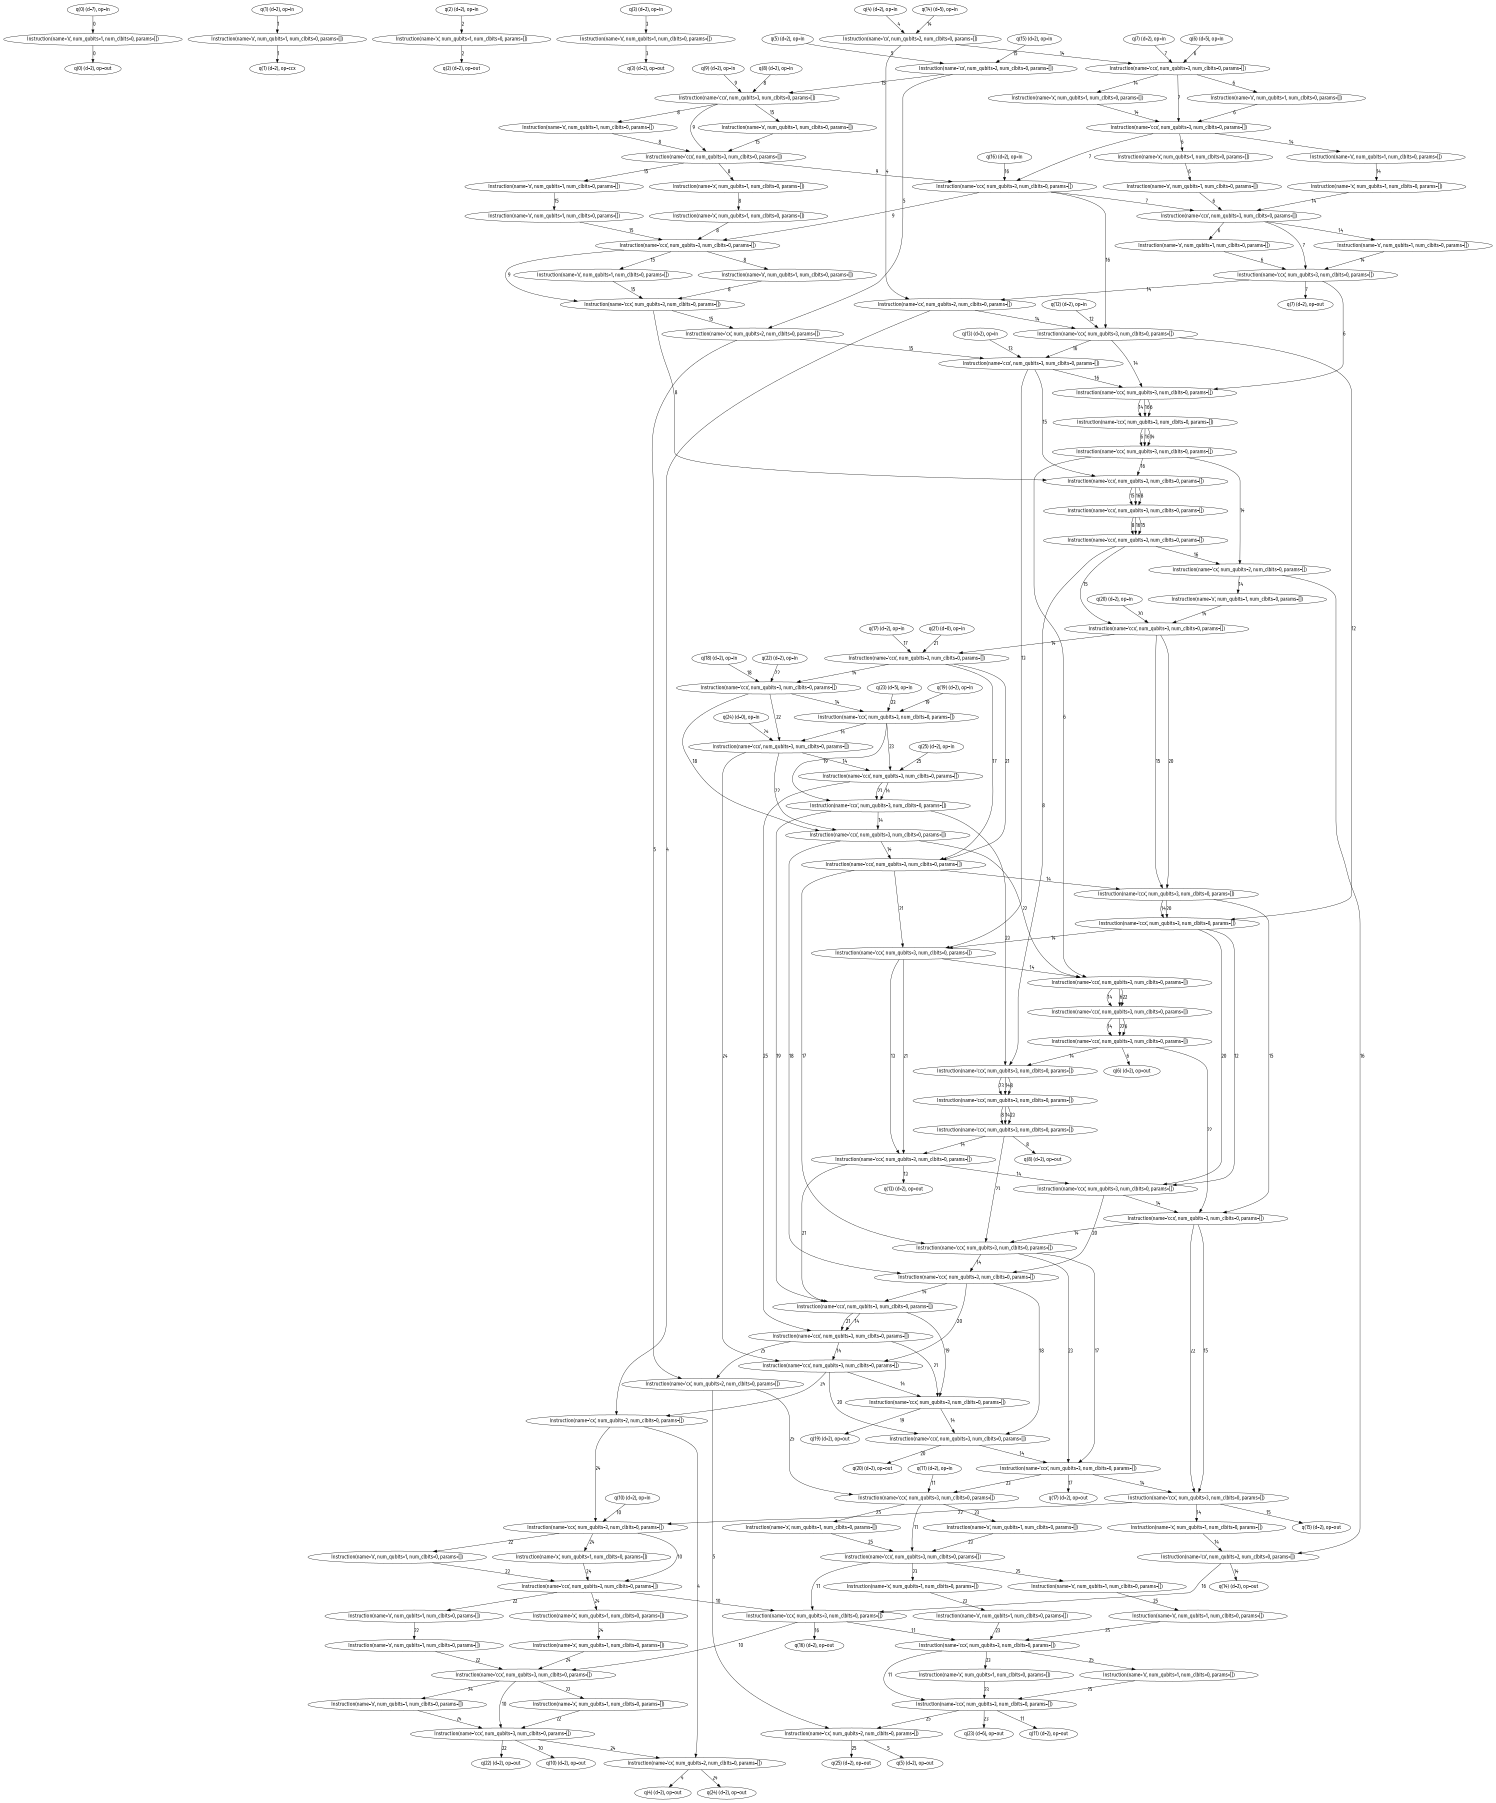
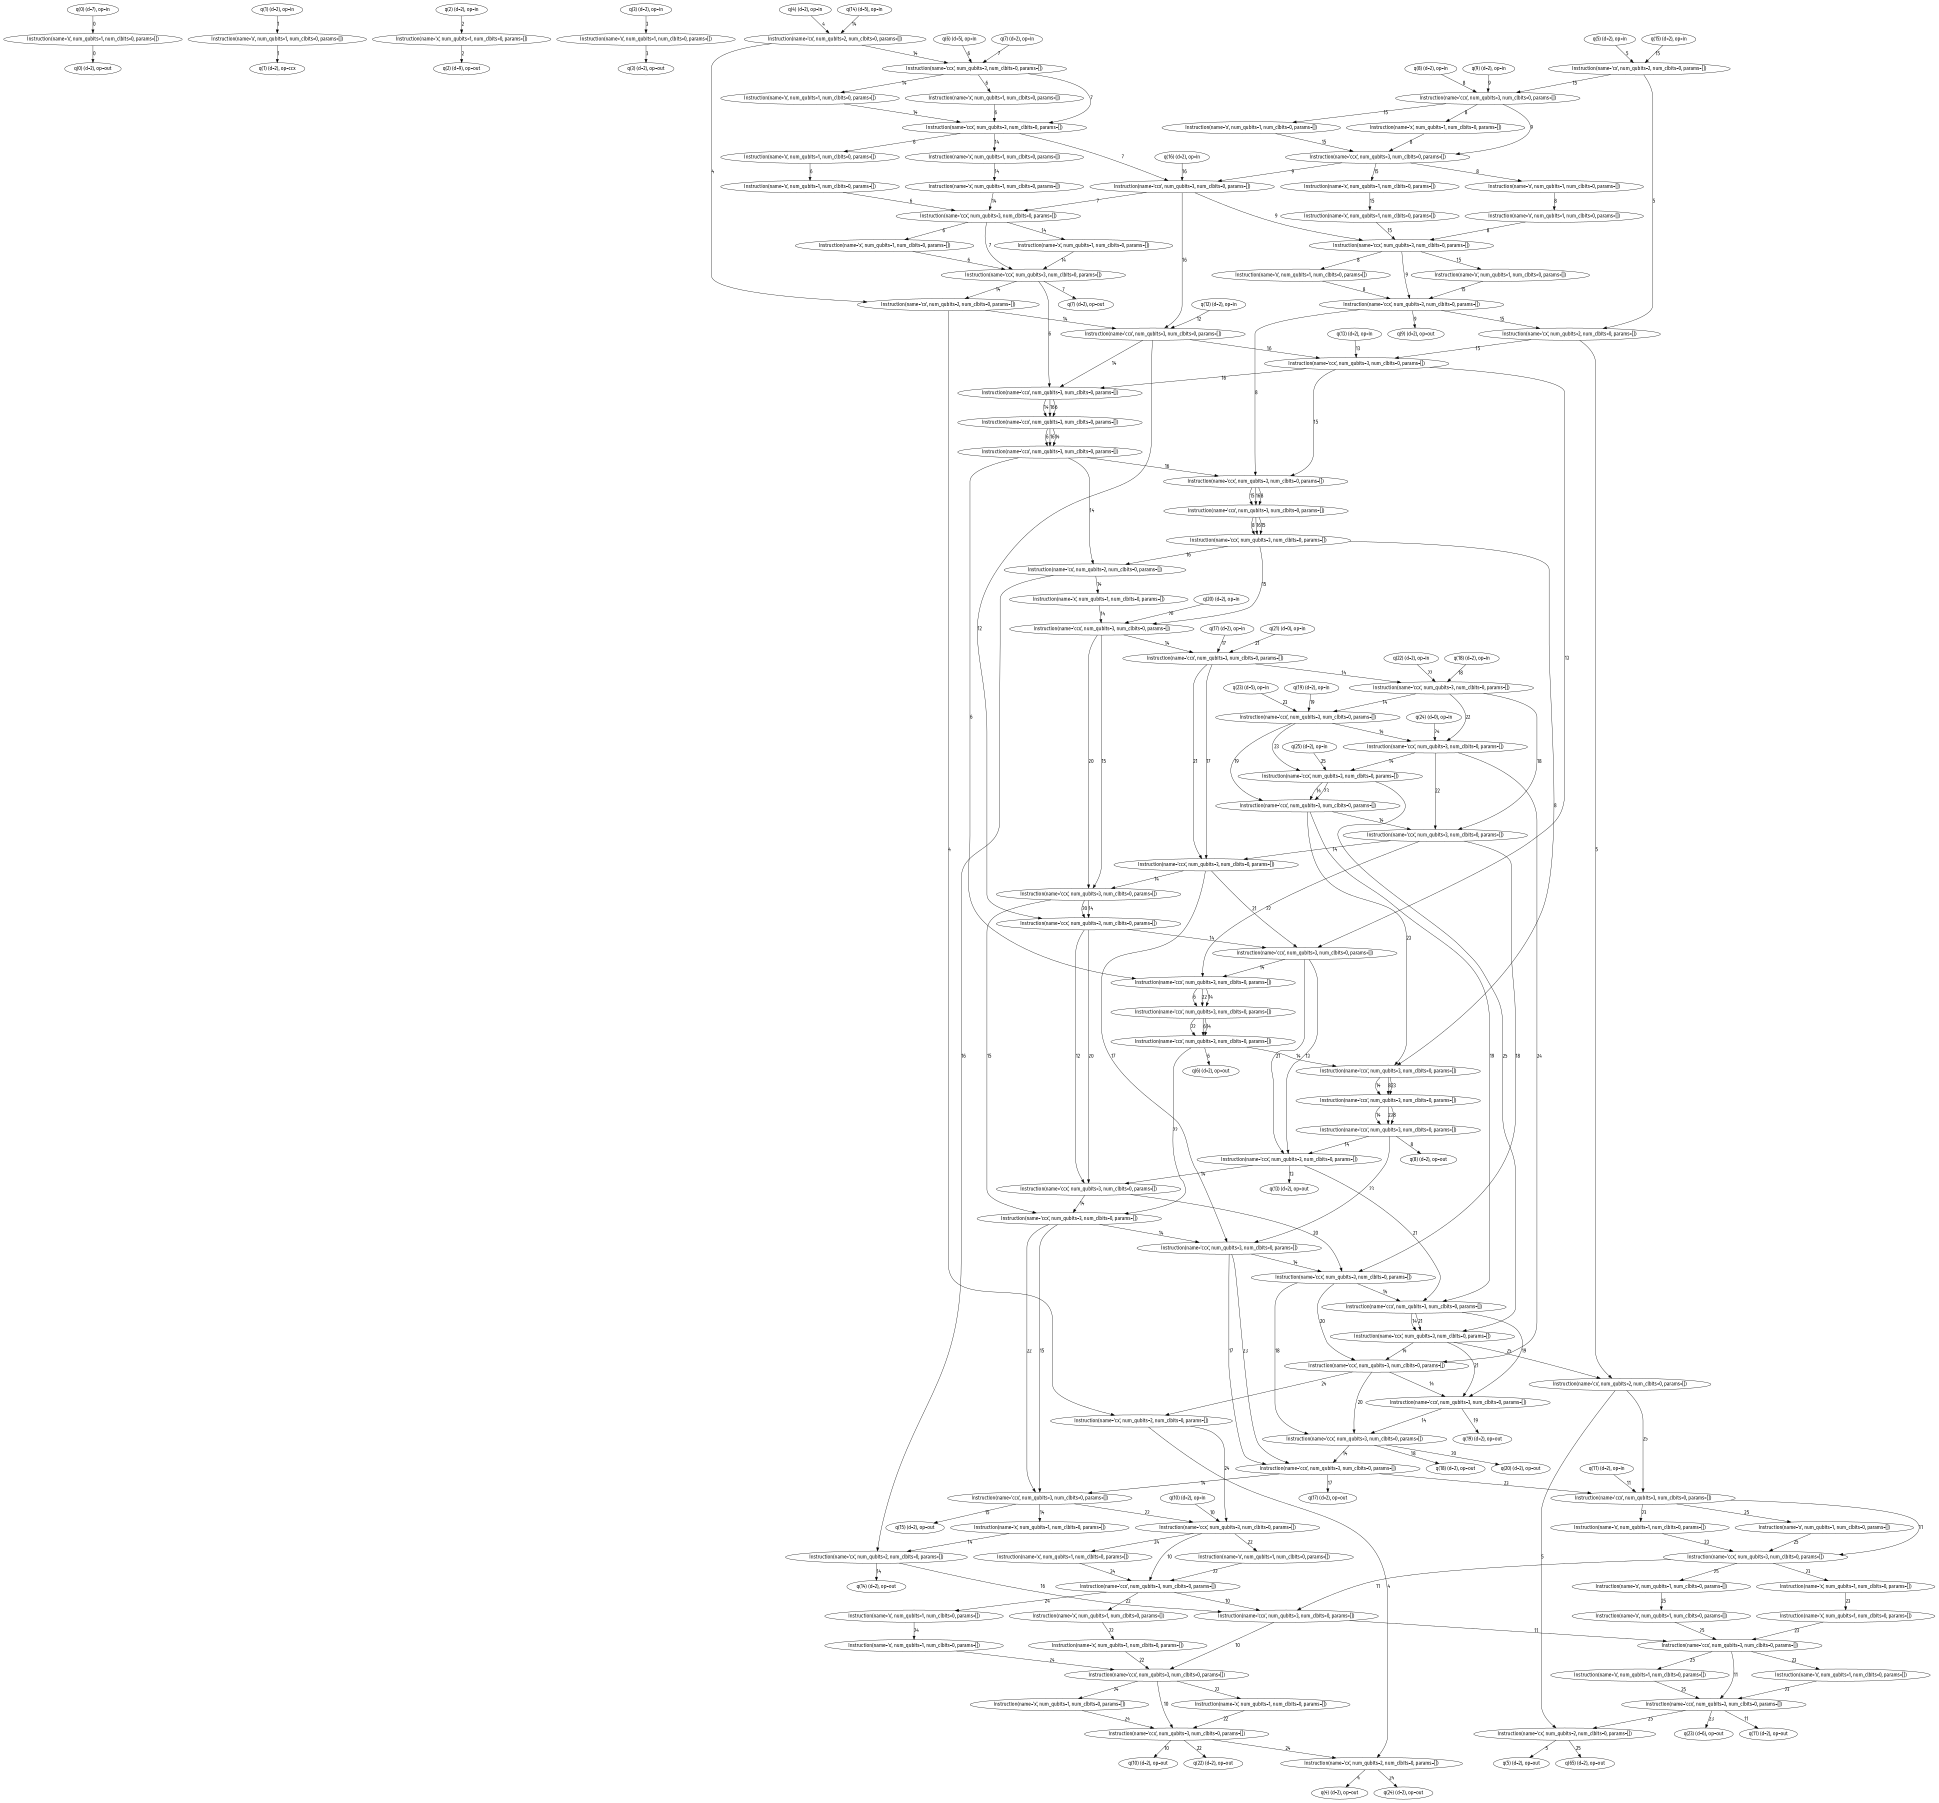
(462, 69) -> (462, 69)
none -> (1416, 334)
none -> (1456, 1469)
(814, 1646) -> none
(851, 1764) -> (1585, 1764)
